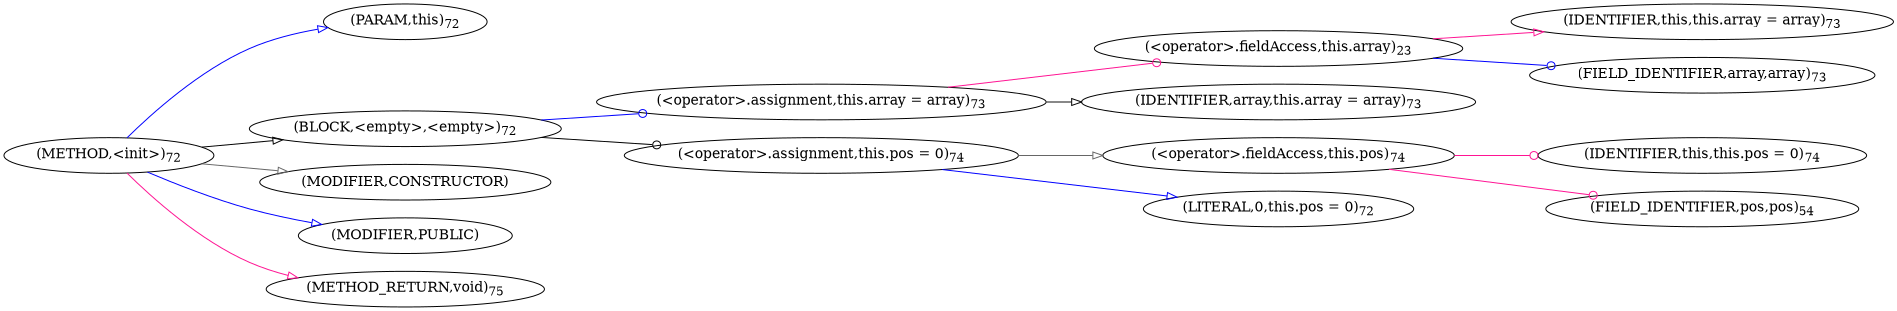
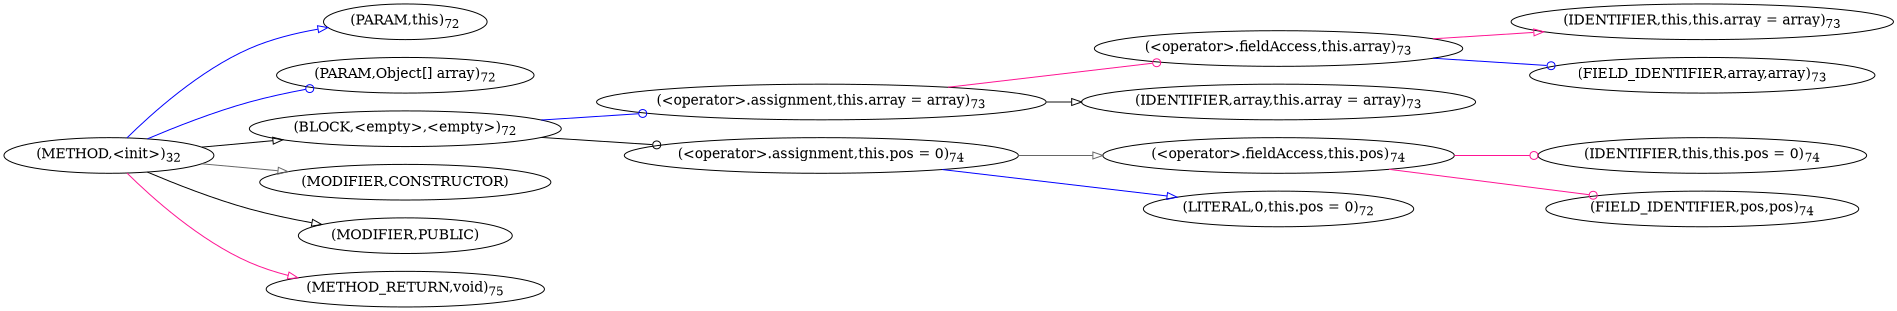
(1404, 47) -> (1404, 47)
none -> (405, 75)
(174, 154) -> (174, 154)
(228, 202) -> (228, 202)
(1807, 207) -> (1807, 207)
